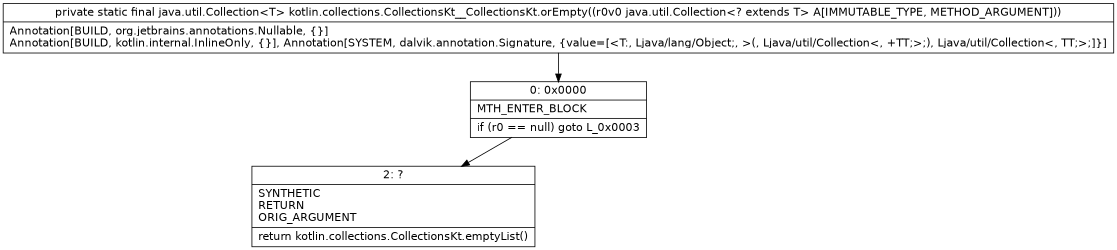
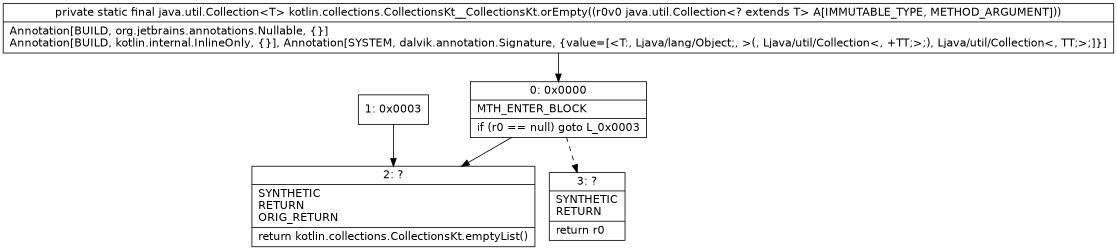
none -> (393, 110)
none -> (587, 206)
(308, 218) -> (299, 218)
